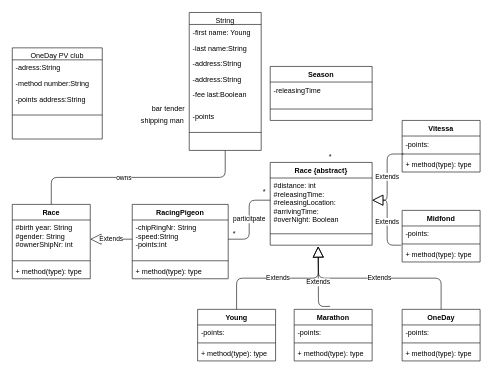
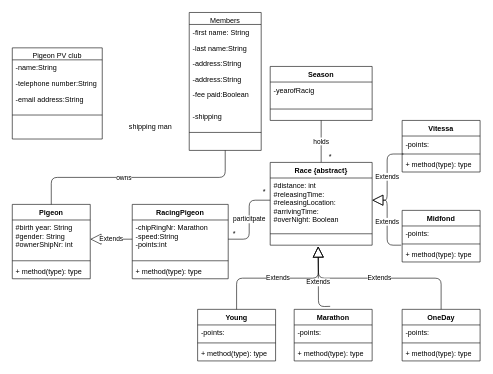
(225, 20) -> (225, 20)
(225, 32) -> (226, 32)
(57, 56) -> (57, 56)
(42, 68) -> (38, 68)
(55, 83) -> (60, 83)
(299, 90) -> (297, 90)
(223, 95) -> (223, 95)
(56, 99) -> (53, 99)
(168, 108) -> none
(206, 116) -> (209, 116)
(162, 120) -> (150, 126)
none -> (321, 142)
(51, 212) -> (51, 212)
(169, 228) -> (174, 228)
